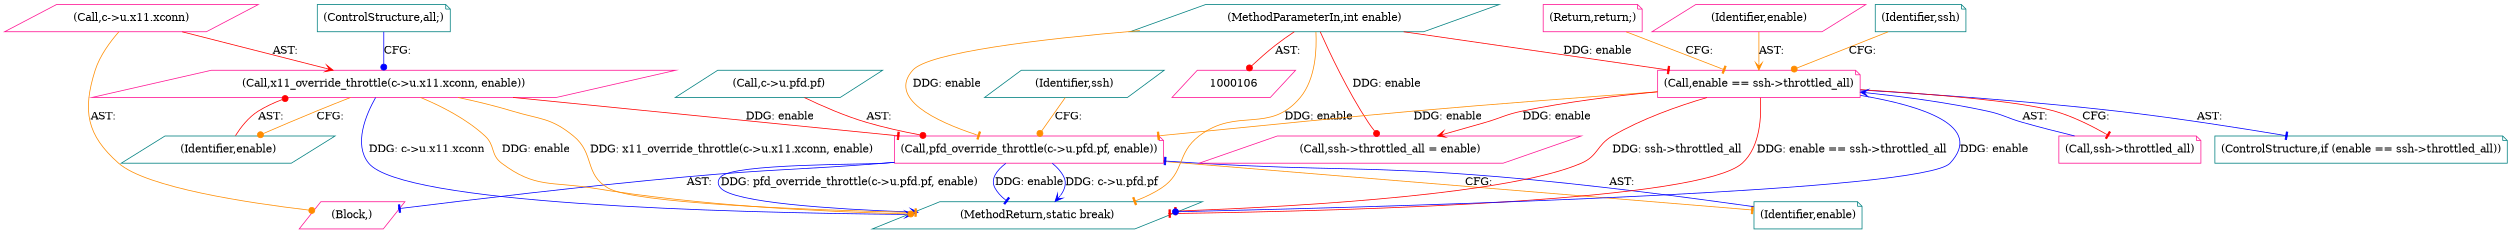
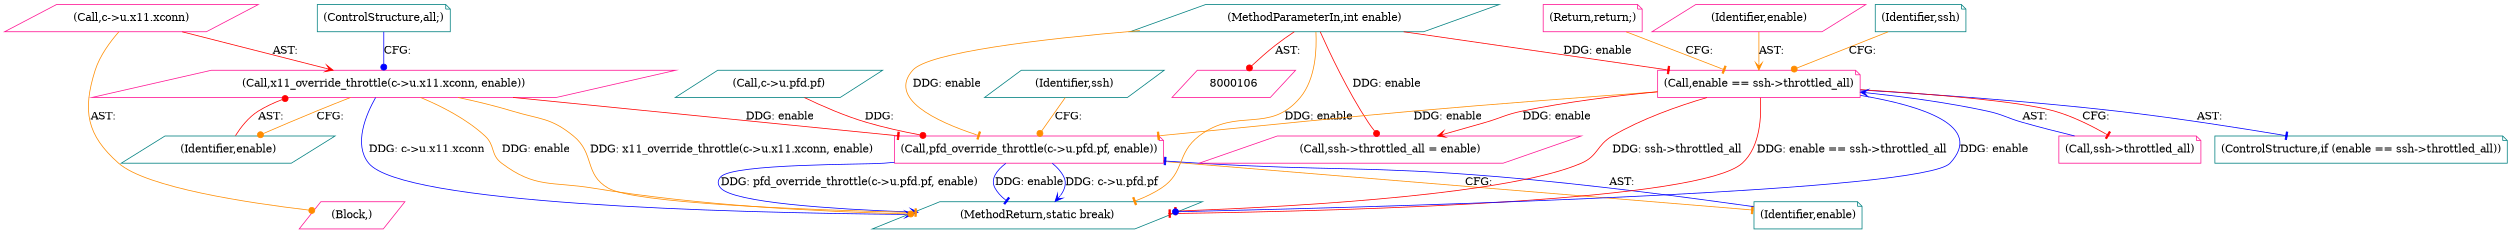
(1234, 84) -> (1234, 84)
(881, 117) -> (881, 117)
(648, 181) -> none
